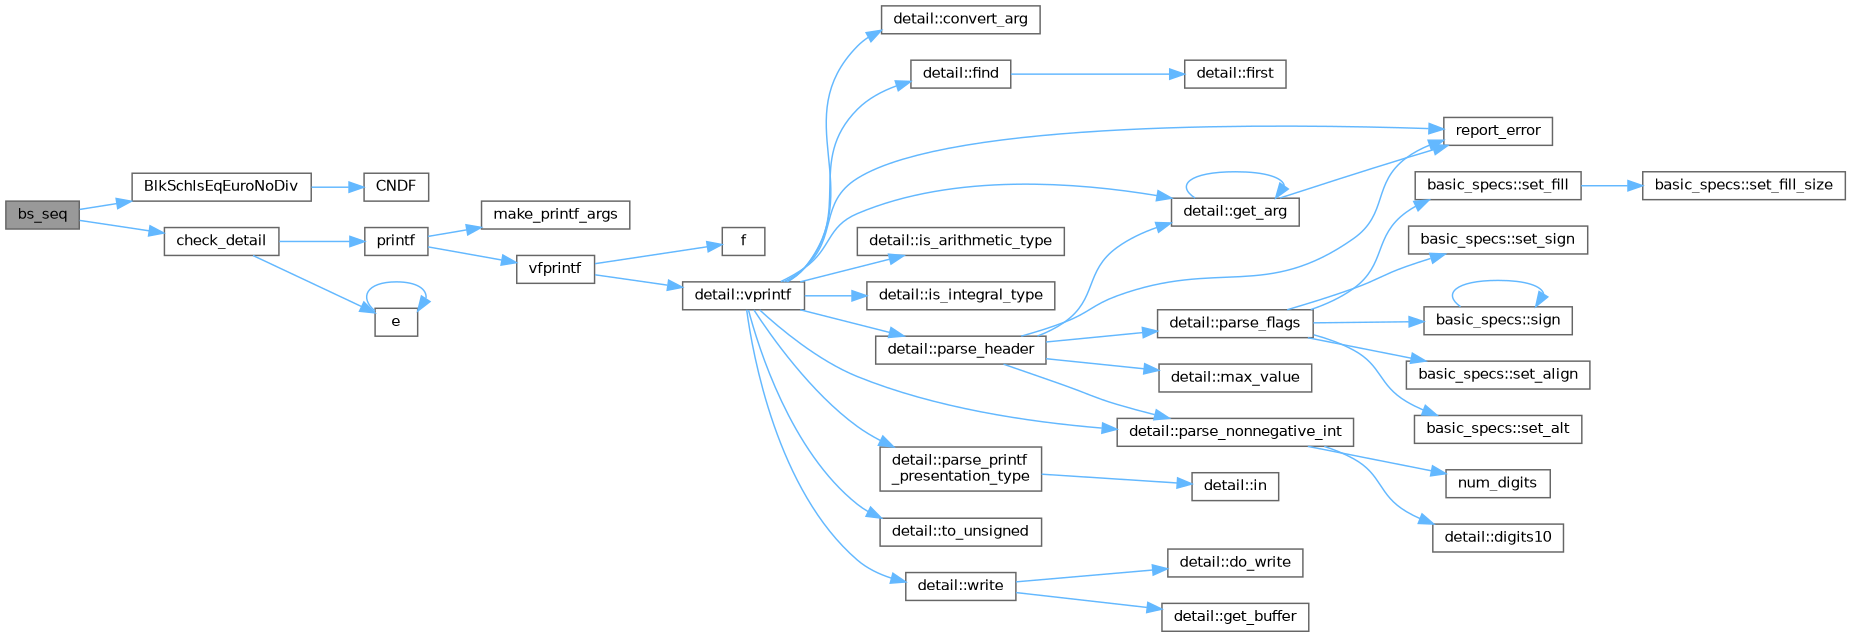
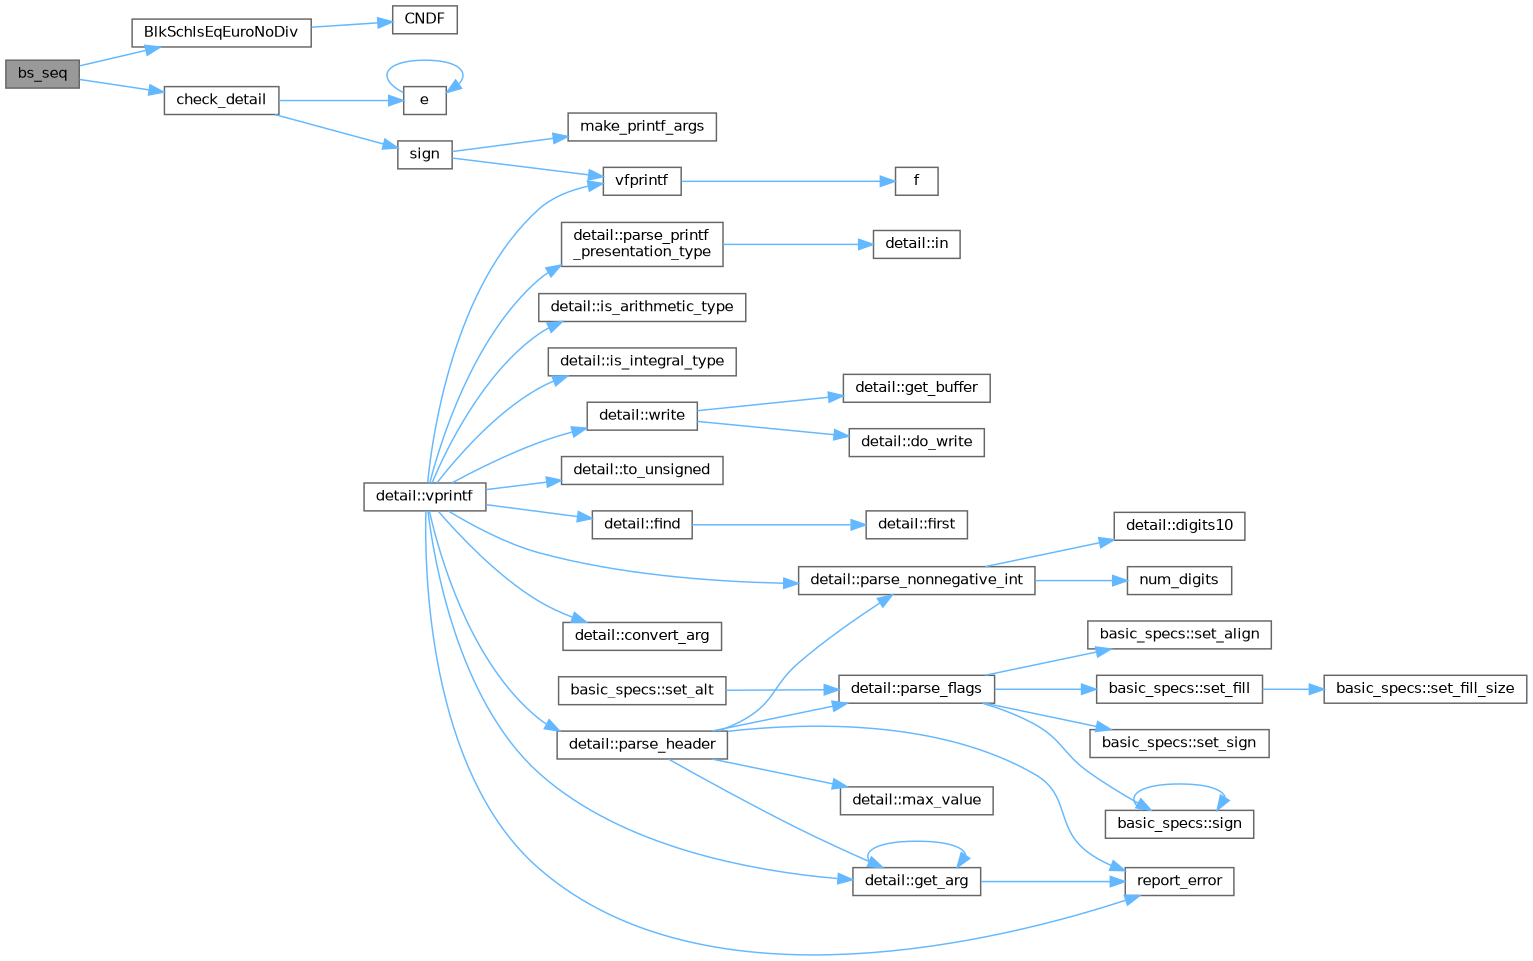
(396, 241) -> (425, 155)
(631, 280) -> (470, 310)
(1373, 366) -> (763, 690)
